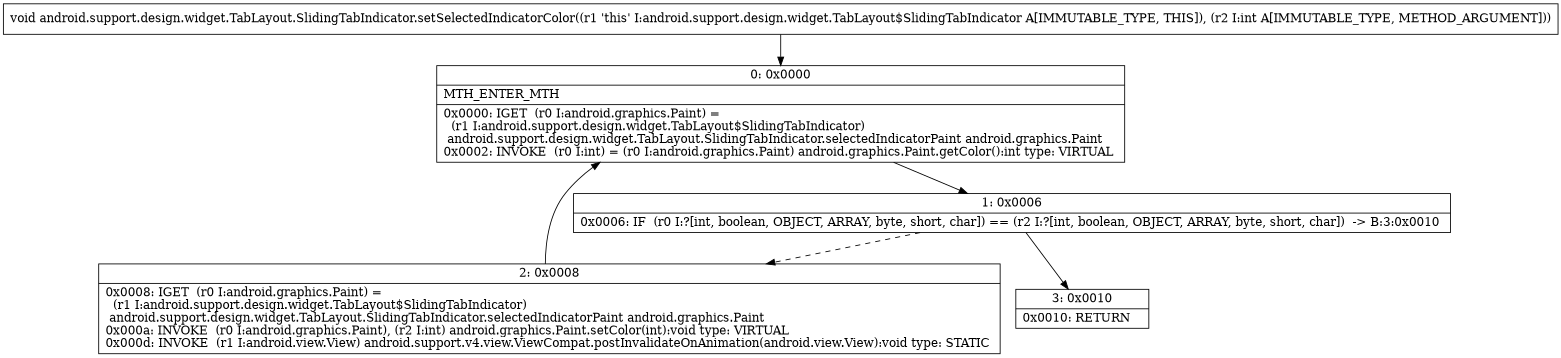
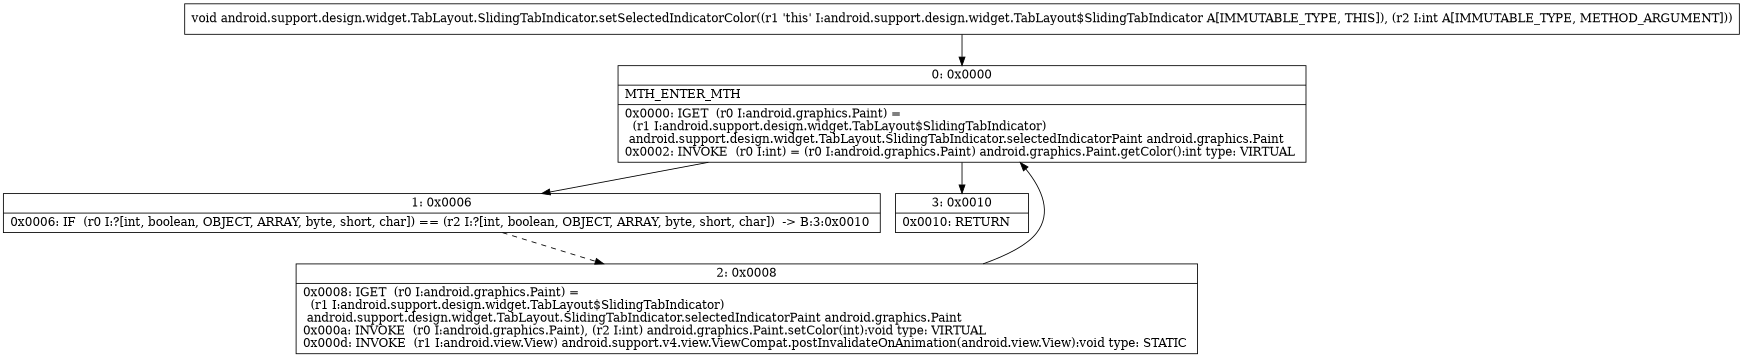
(1045, 258) -> (962, 174)
